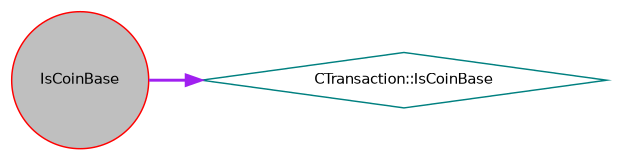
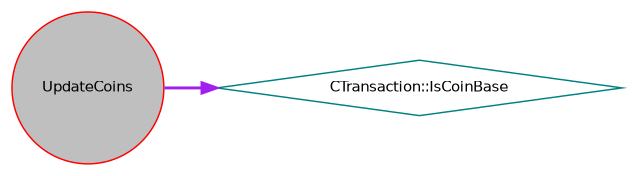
(80, 80) -> (88, 88)
